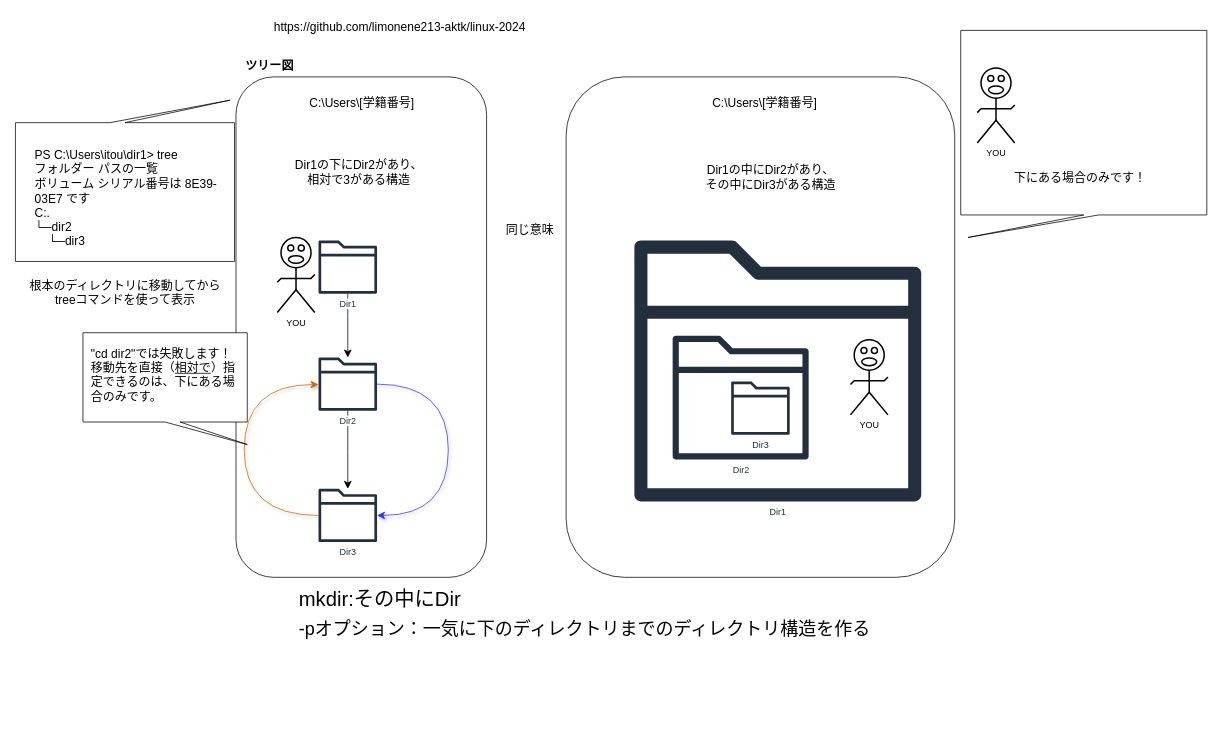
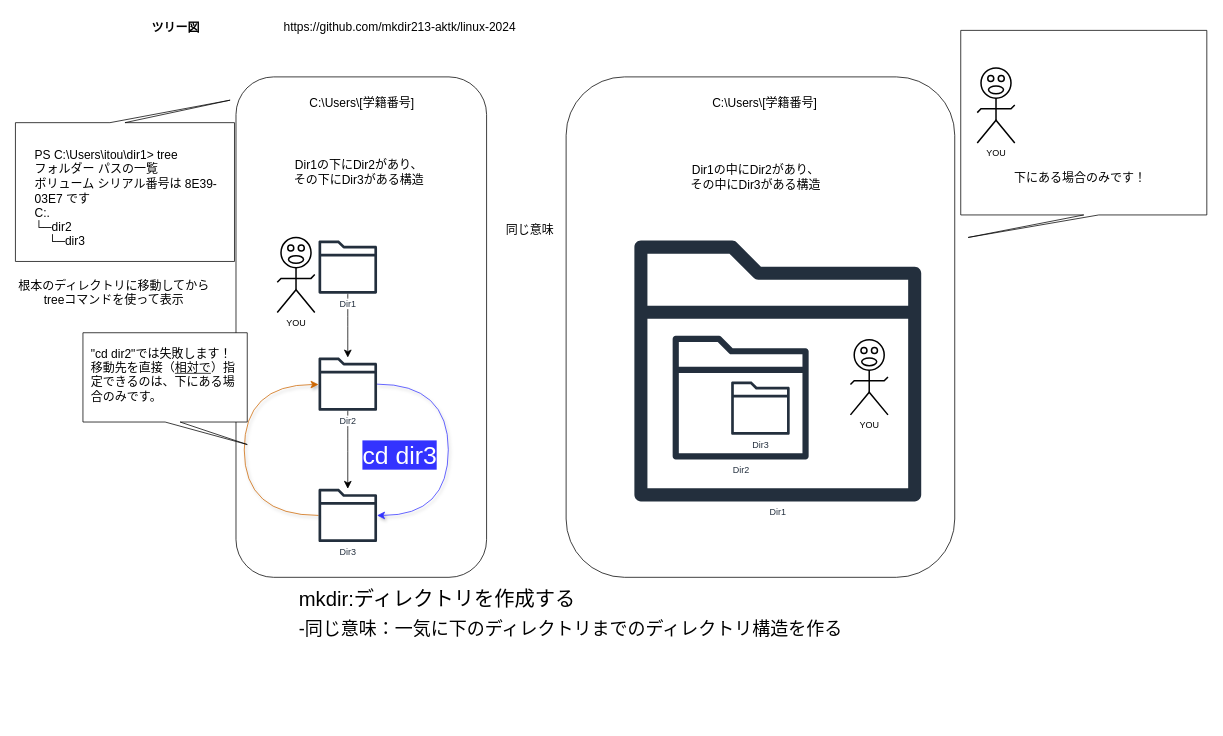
(400, 27) -> (400, 27)
(270, 66) -> (176, 28)
(359, 172) -> (359, 172)
(771, 177) -> (756, 177)
(125, 297) -> (114, 297)
none -> (400, 455)
(383, 600) -> (439, 600)
(588, 630) -> (574, 630)
